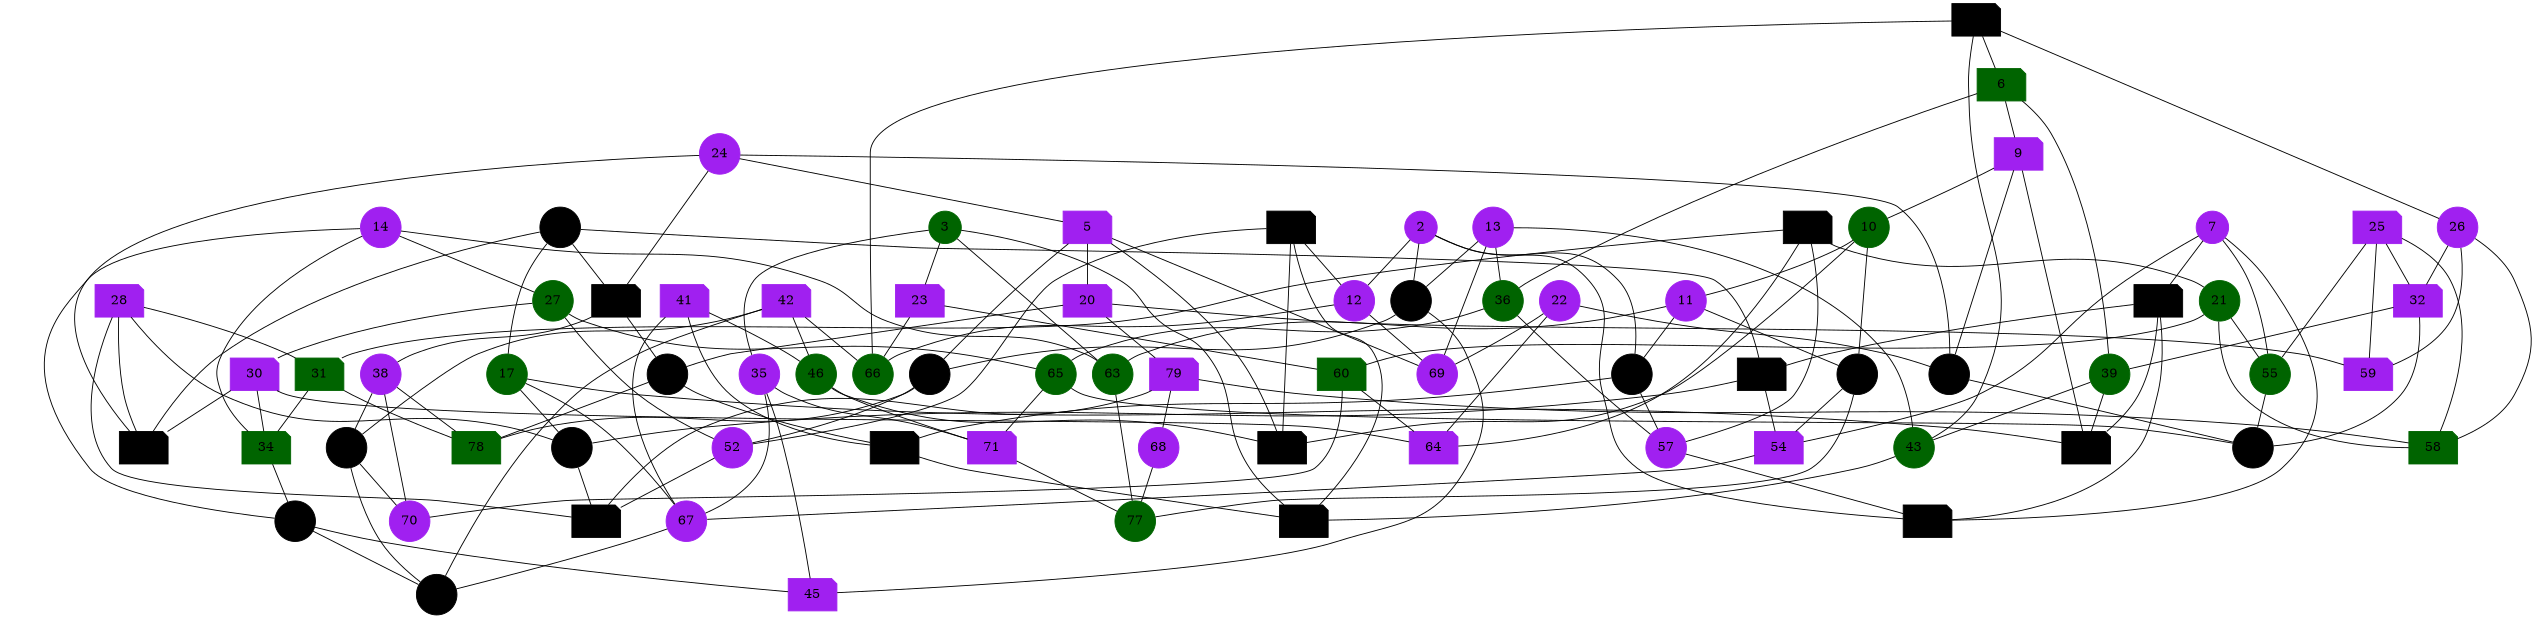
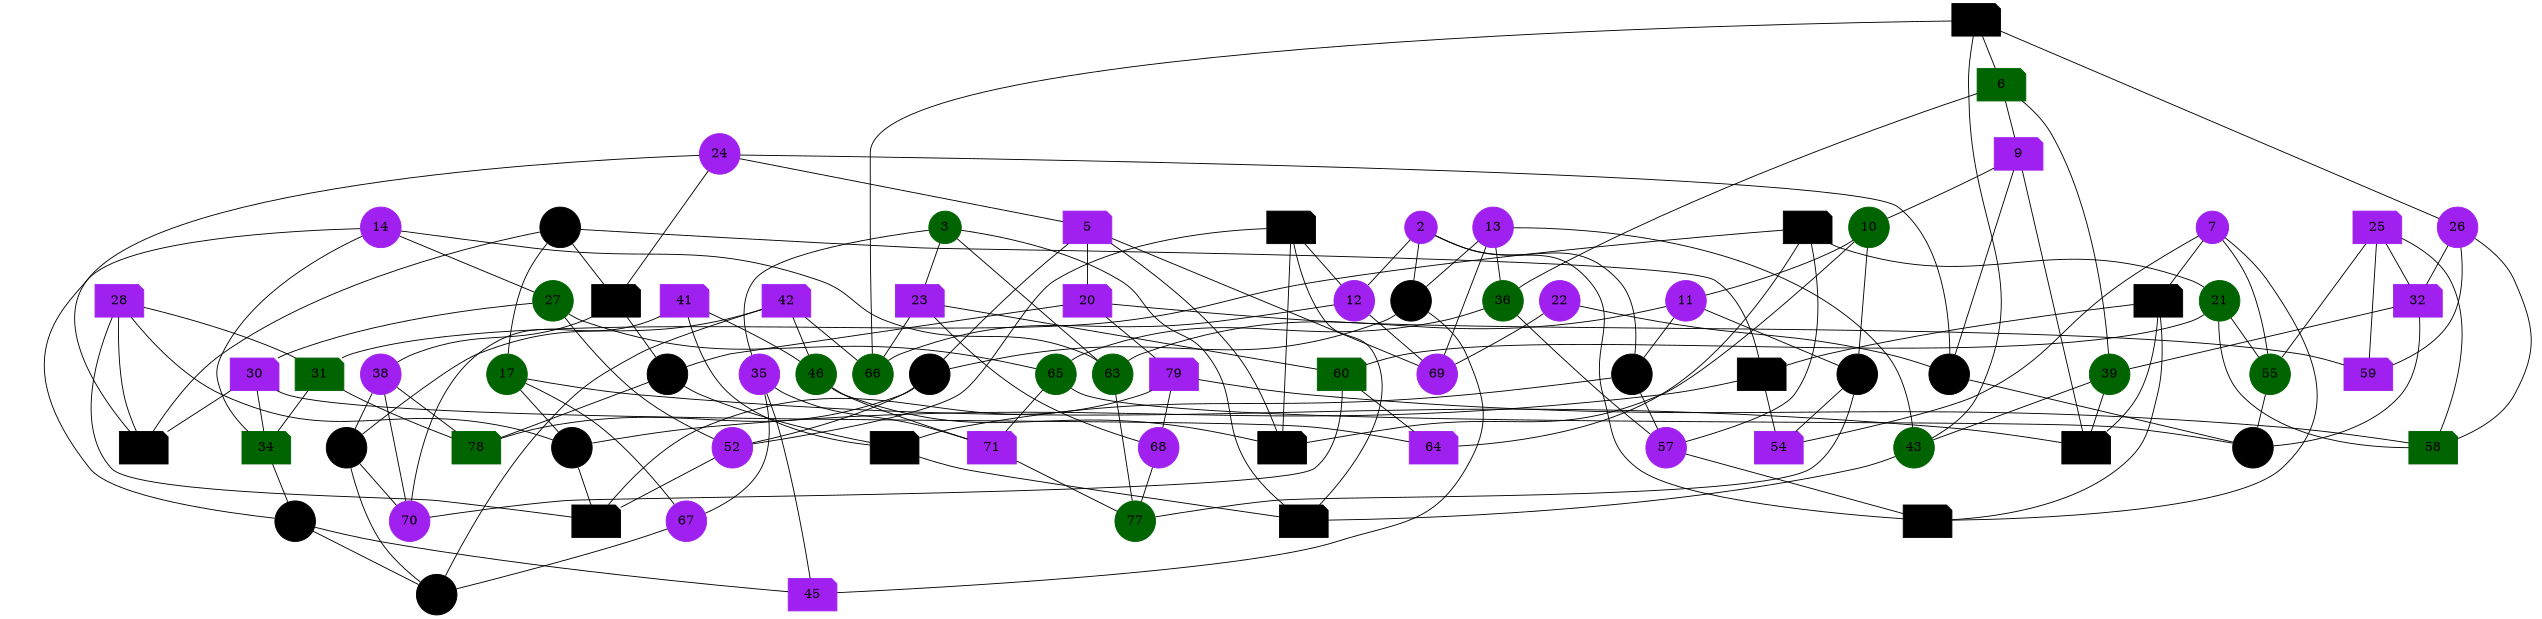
(1497, 374) -> none
none -> (1027, 395)
(635, 410) -> (461, 370)
(1232, 494) -> none
